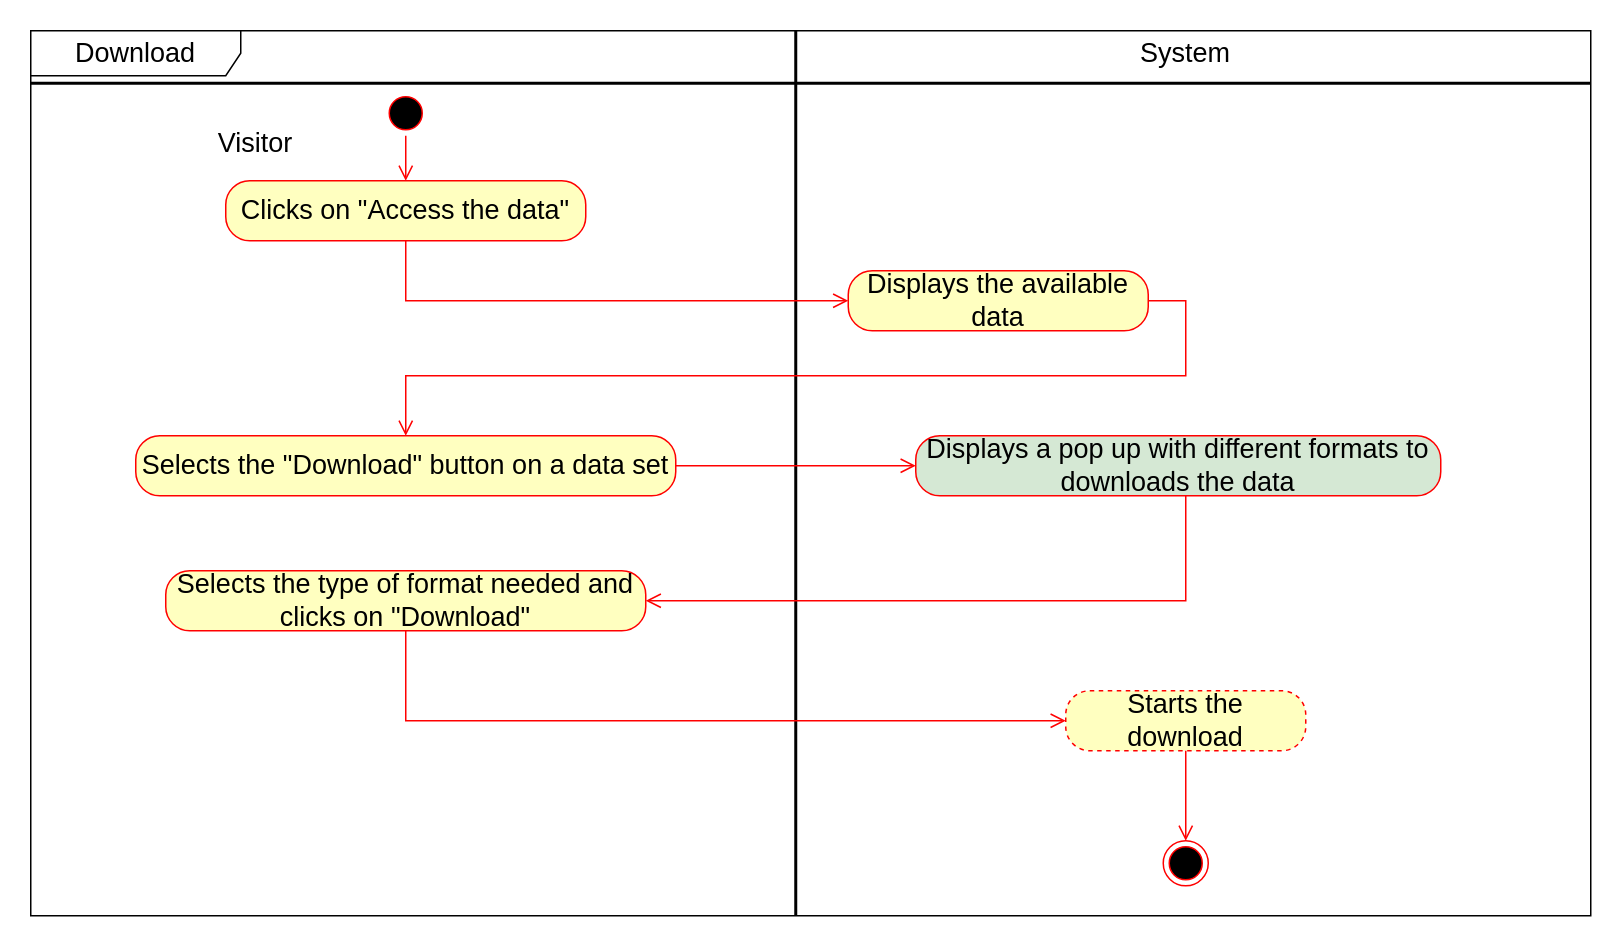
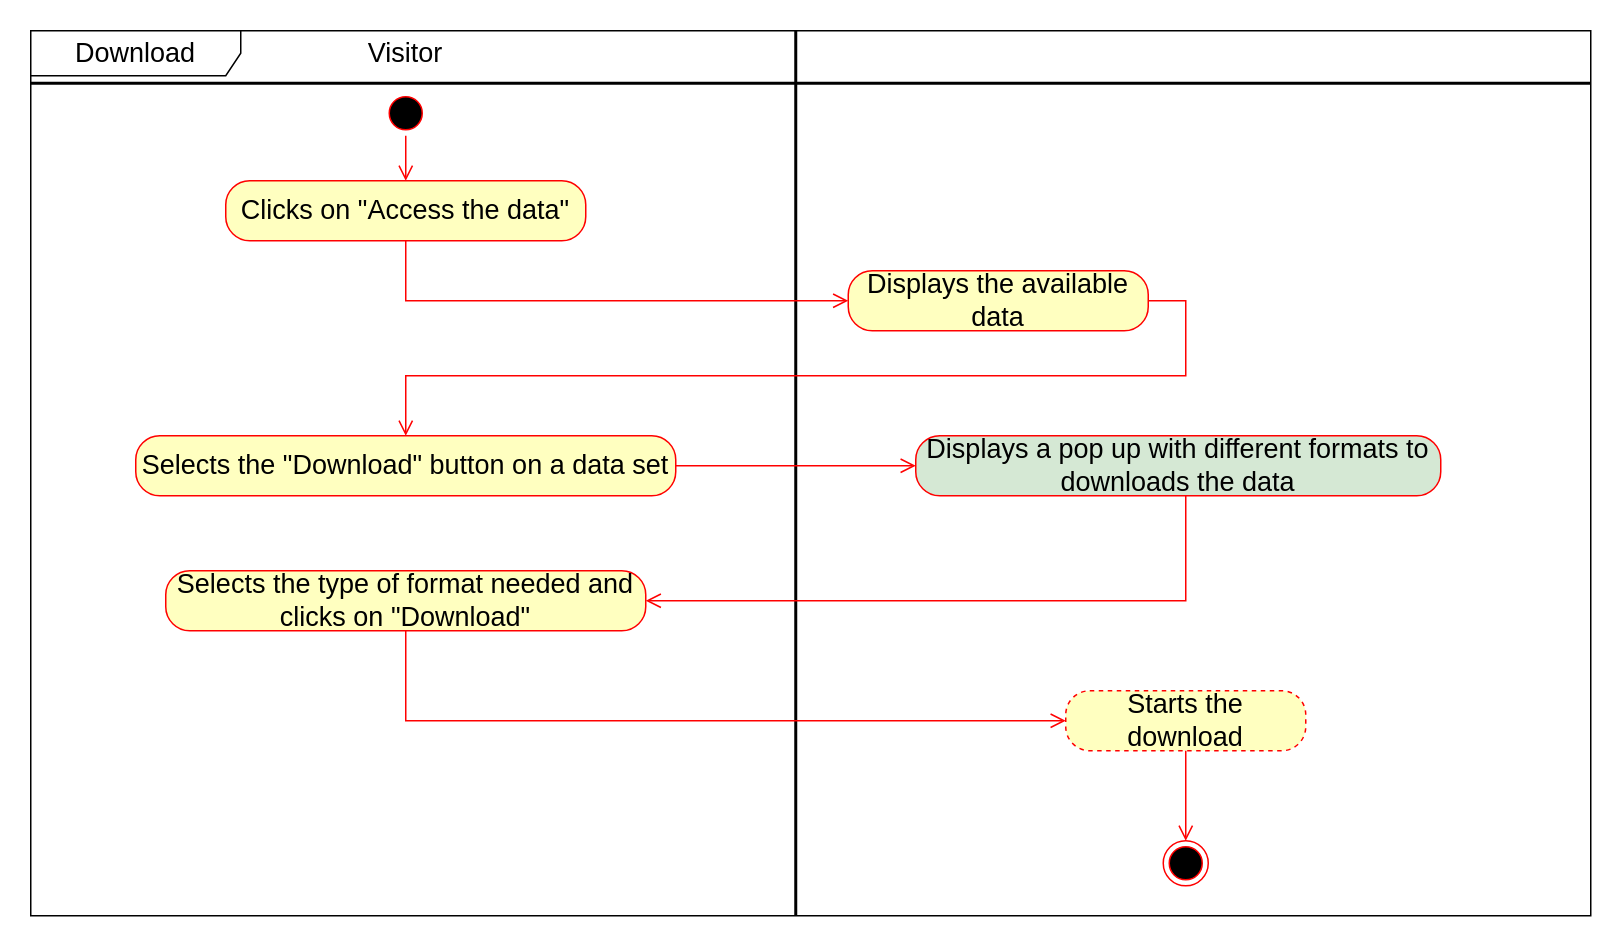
(1186, 53) -> none
(256, 143) -> (406, 53)
